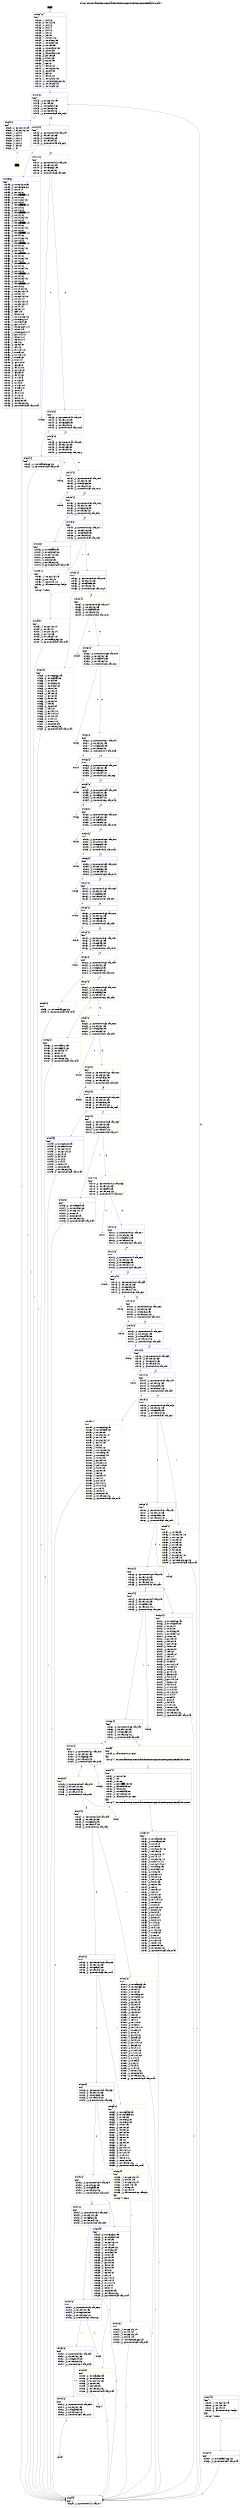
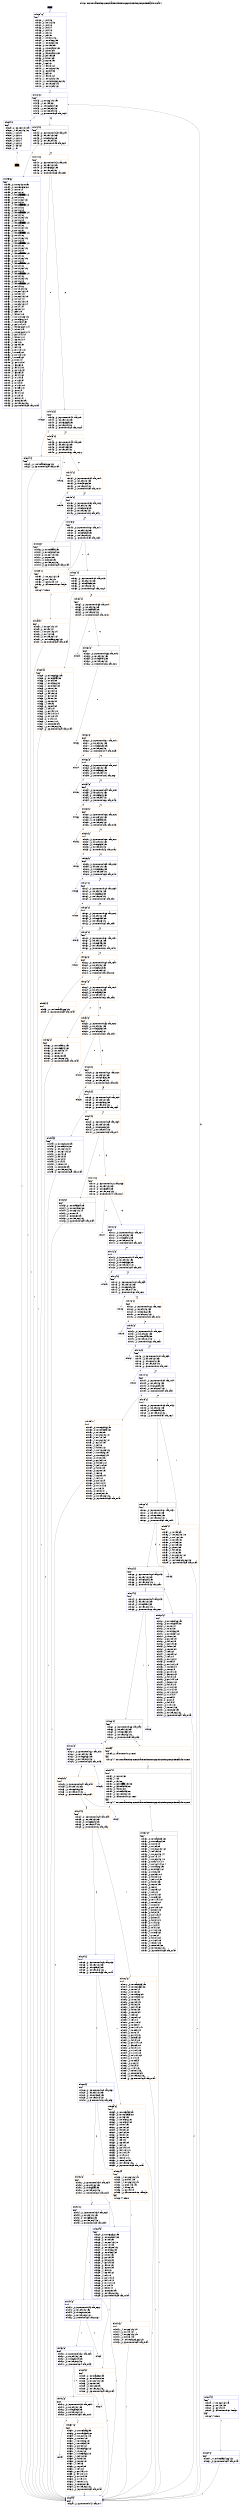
(100, 699) -> none
none -> (84, 2457)
